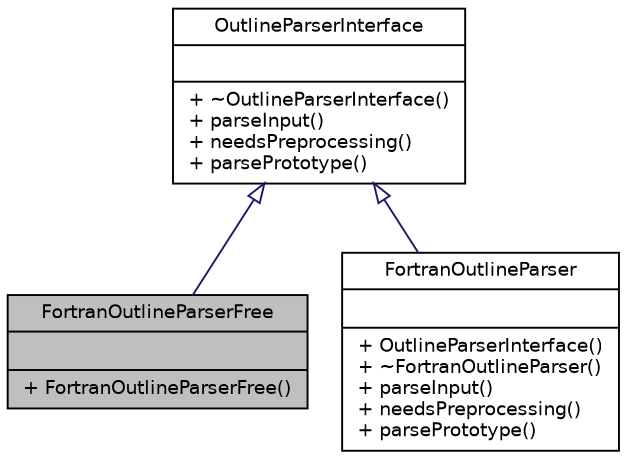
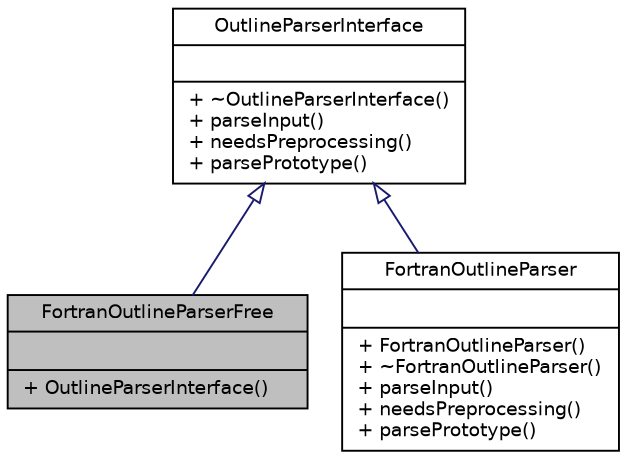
(481, 346) -> (472, 346)
(158, 388) -> (146, 388)
